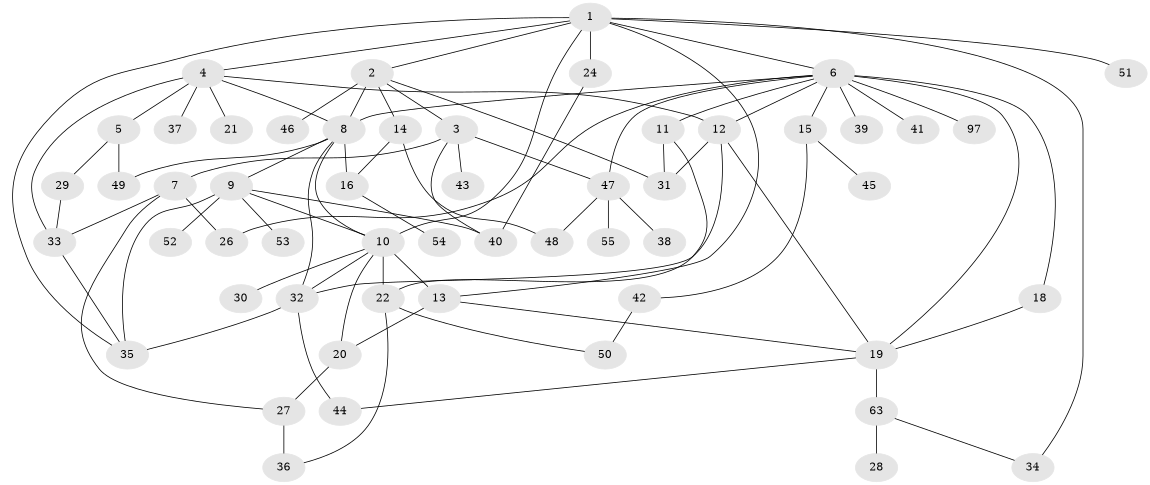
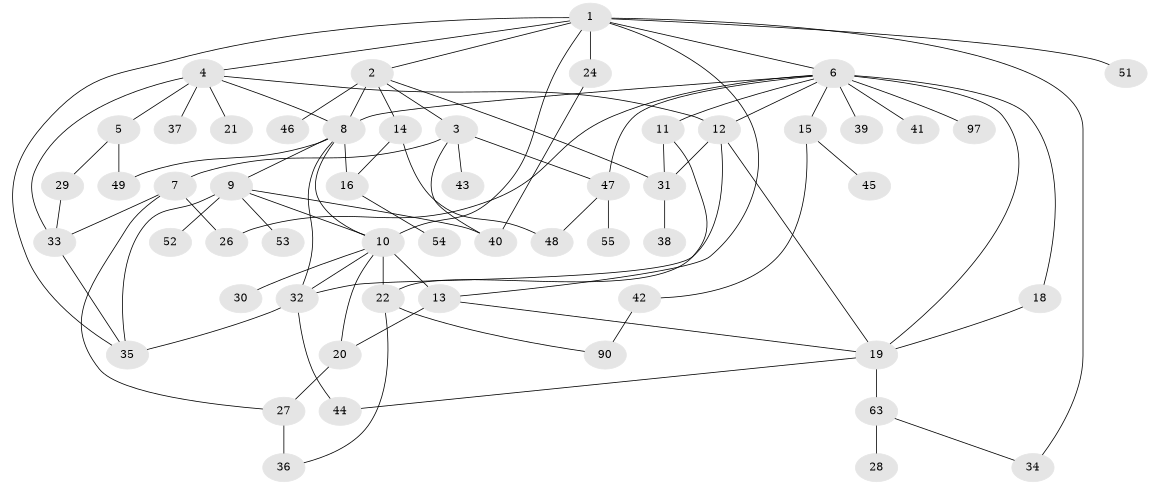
(636, 214) -> (665, 214)
(605, 355) -> (605, 355)
